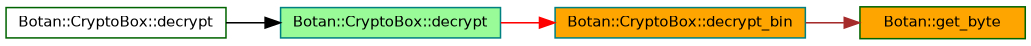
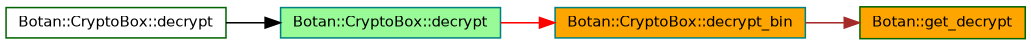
(943, 23) -> (943, 23)
